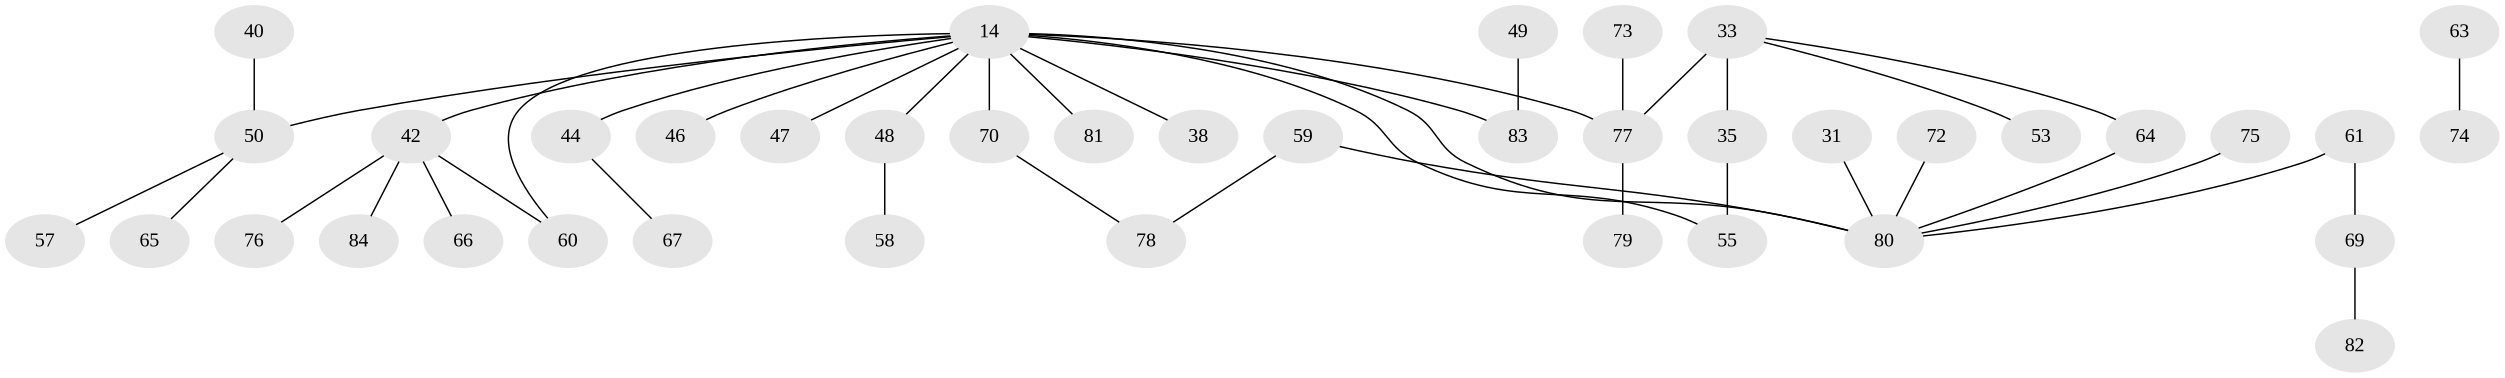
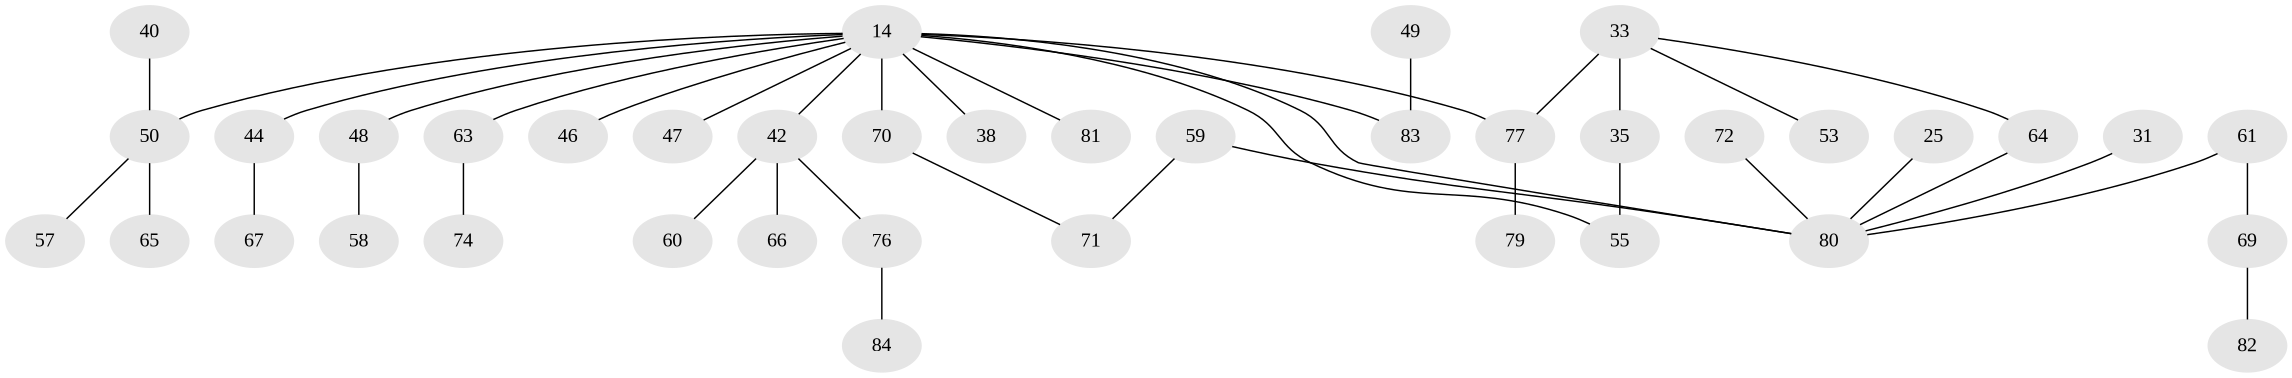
(1623, 32) -> none
(668, 55) -> (666, 70)
(2250, 137) -> (1934, 137)
(385, 189) -> (882, 294)
(1146, 241) -> (1091, 241)
